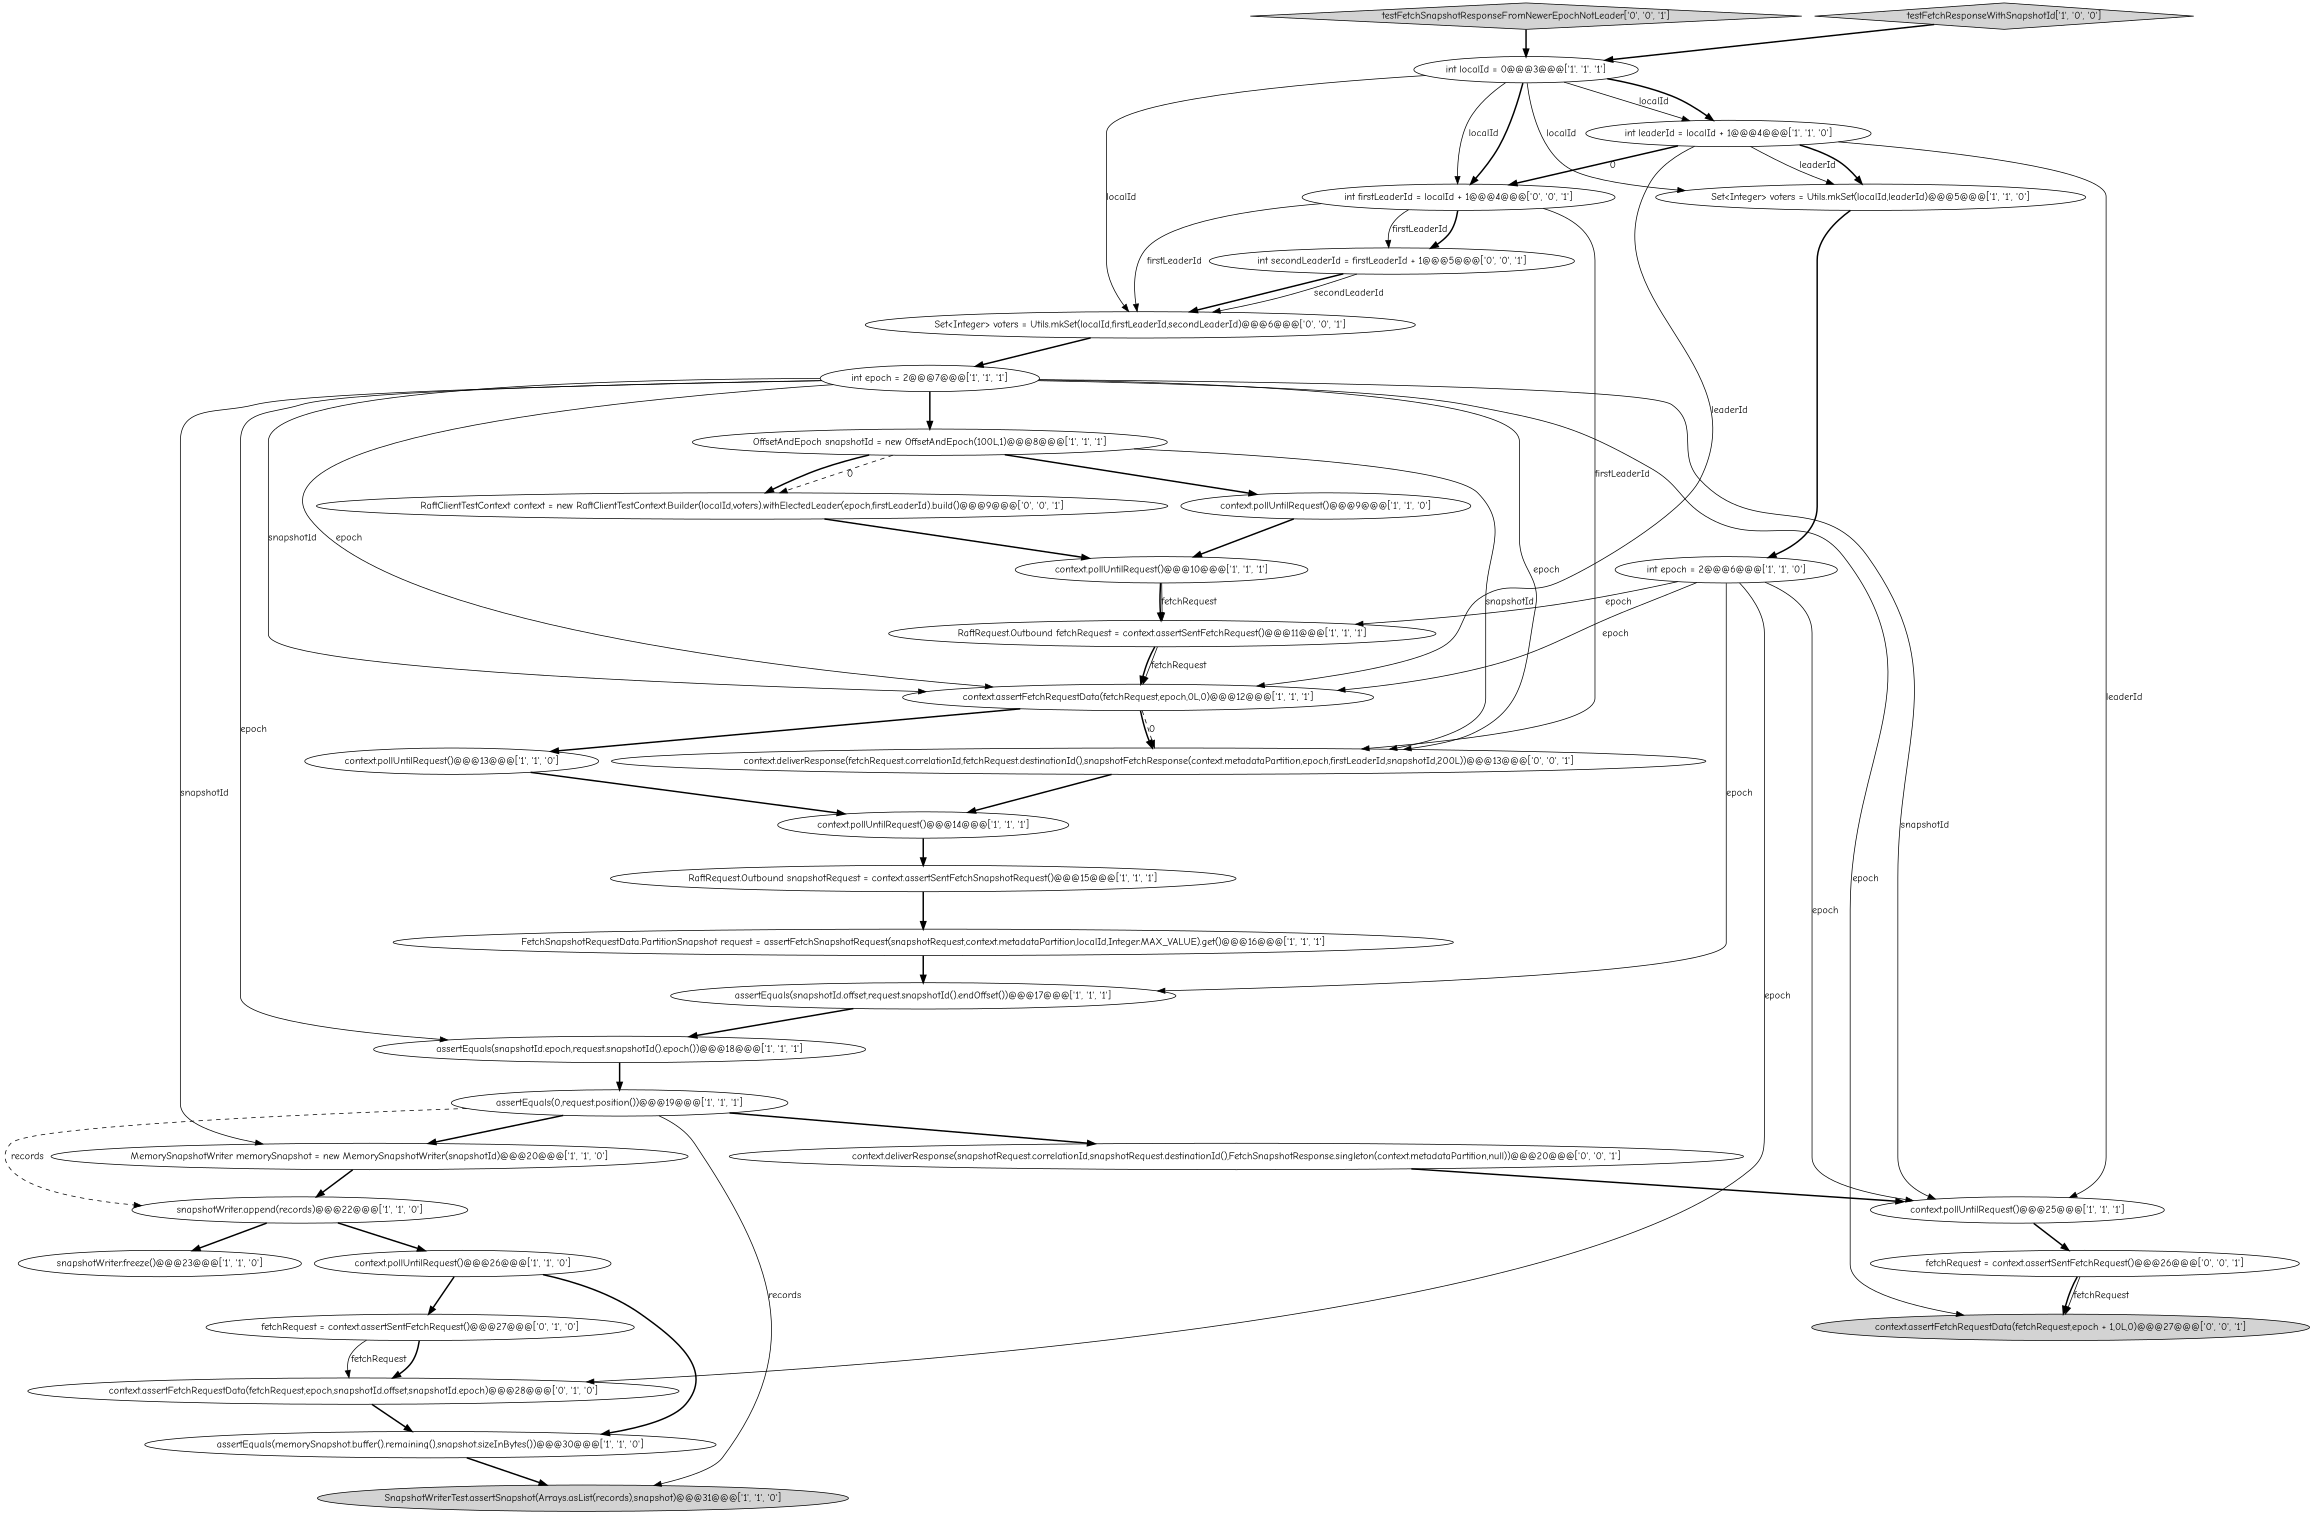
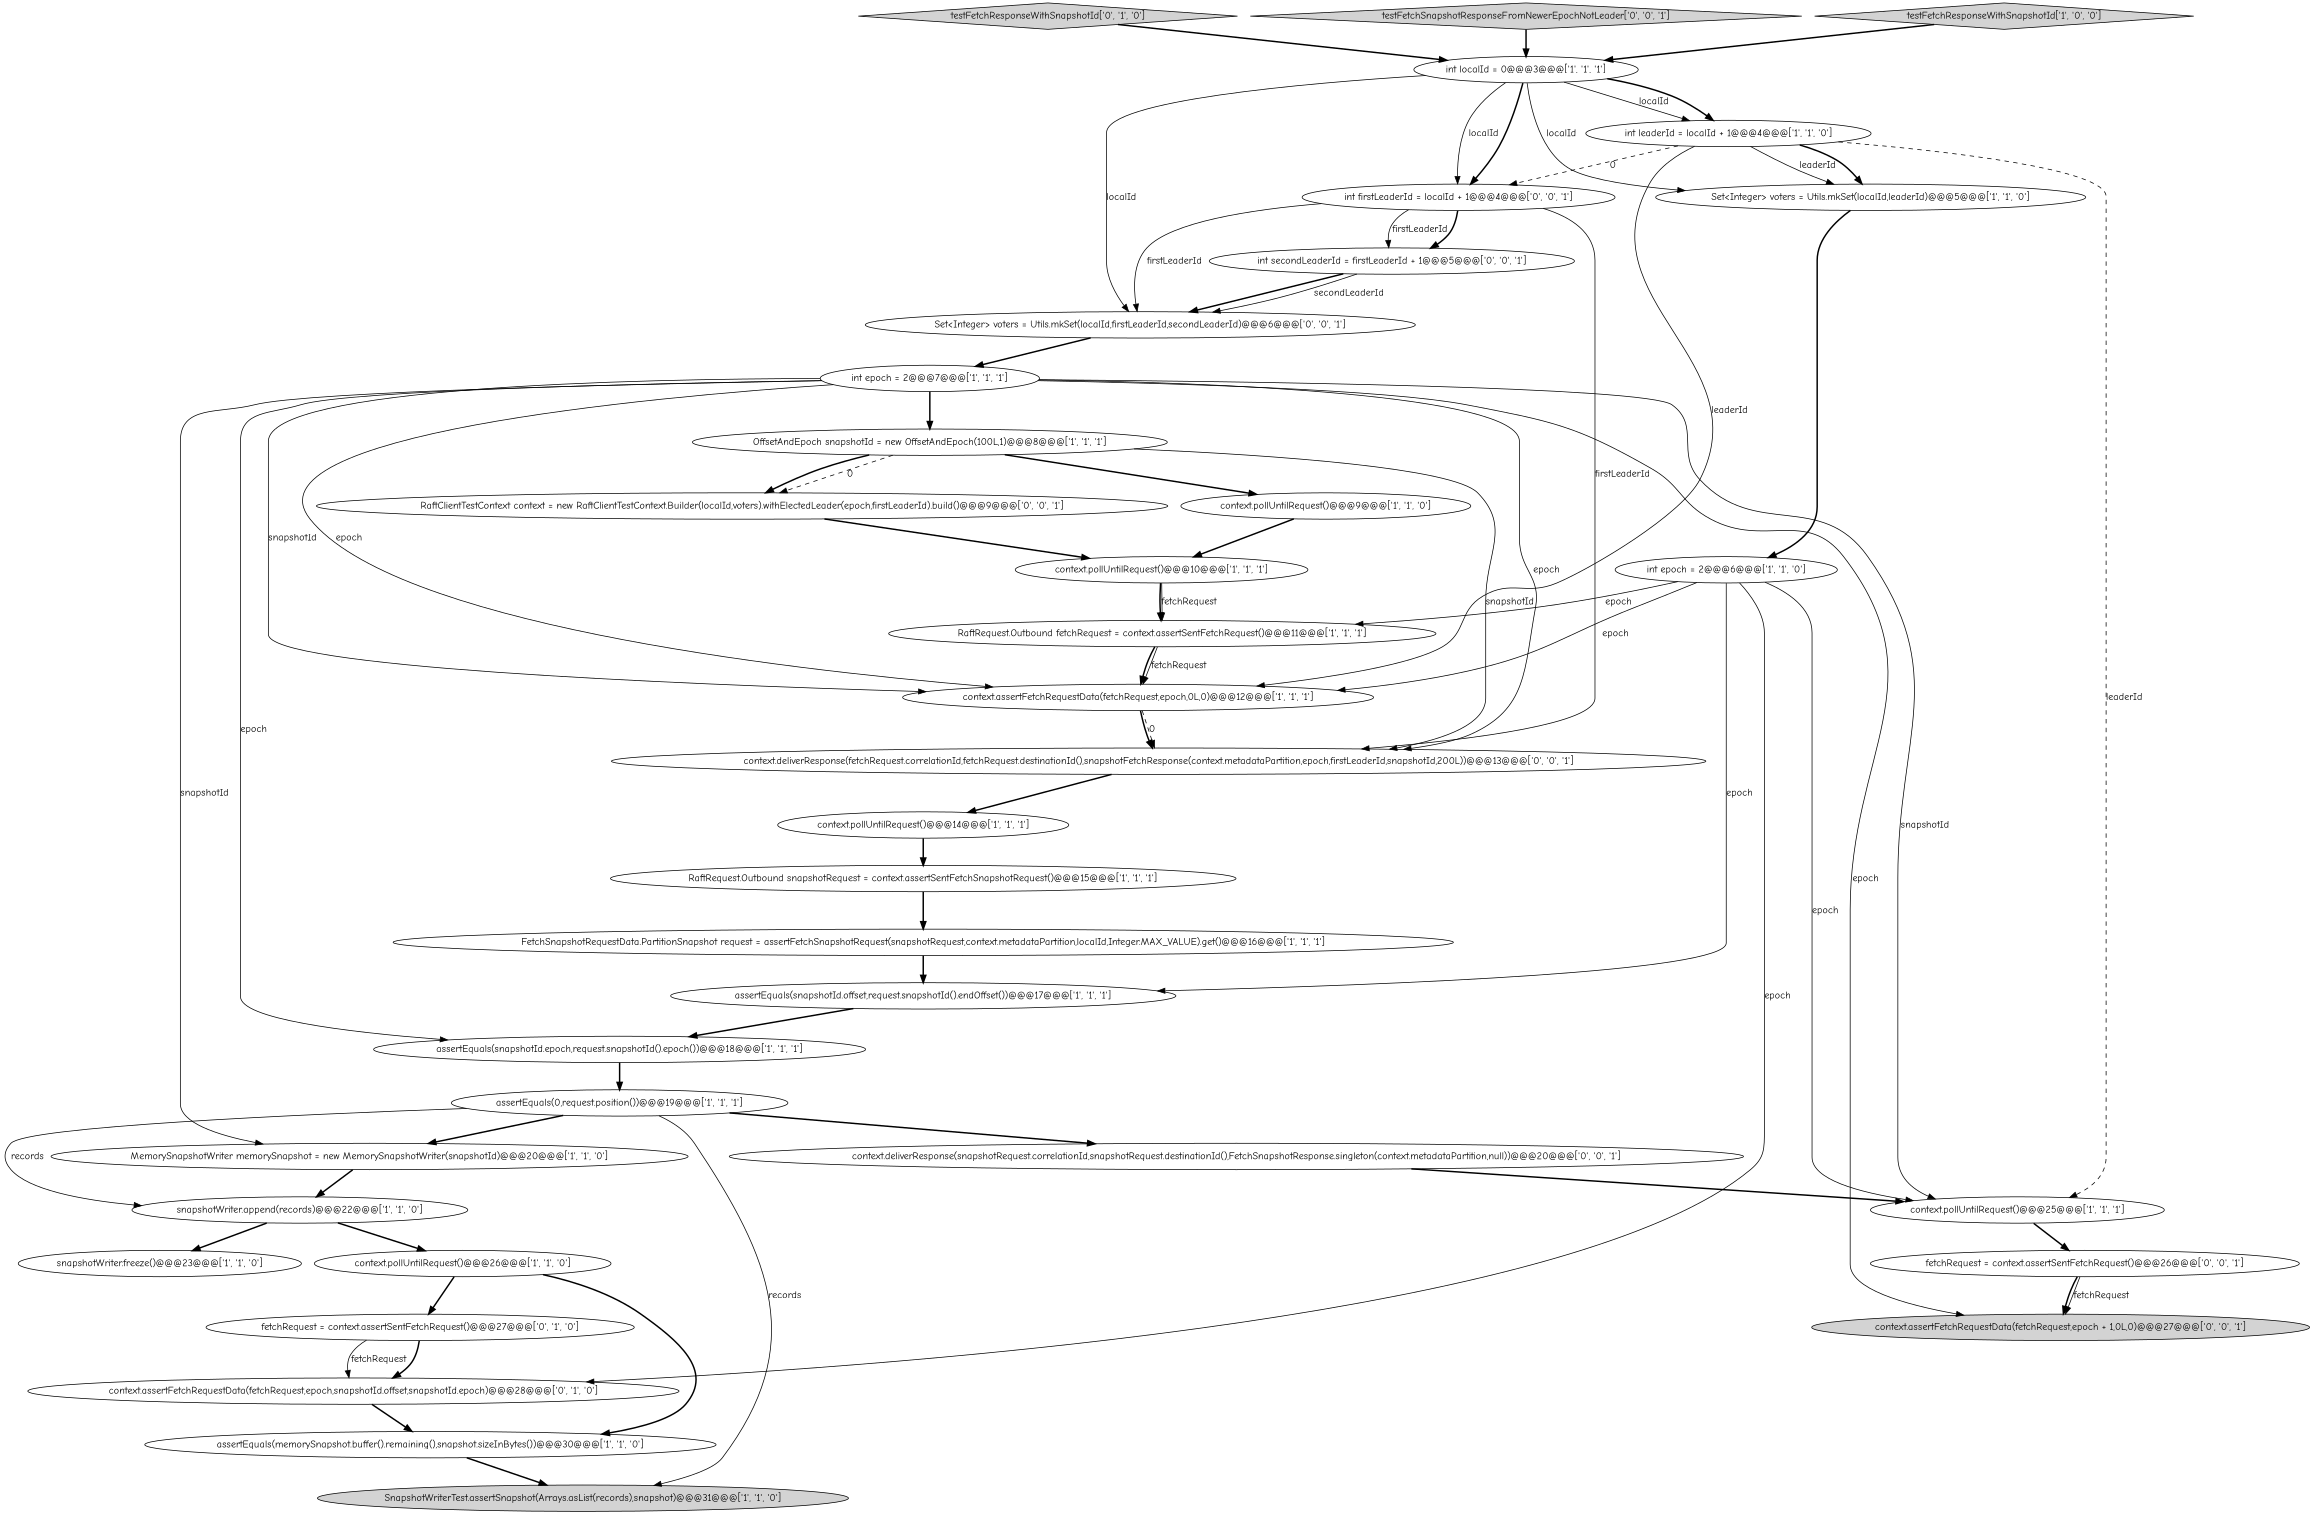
none -> (1048, 16)
(1597, 164) -> (1597, 164)
(2106, 563) -> (2106, 563)
(452, 761) -> none
(158, 1124) -> (158, 1124)
